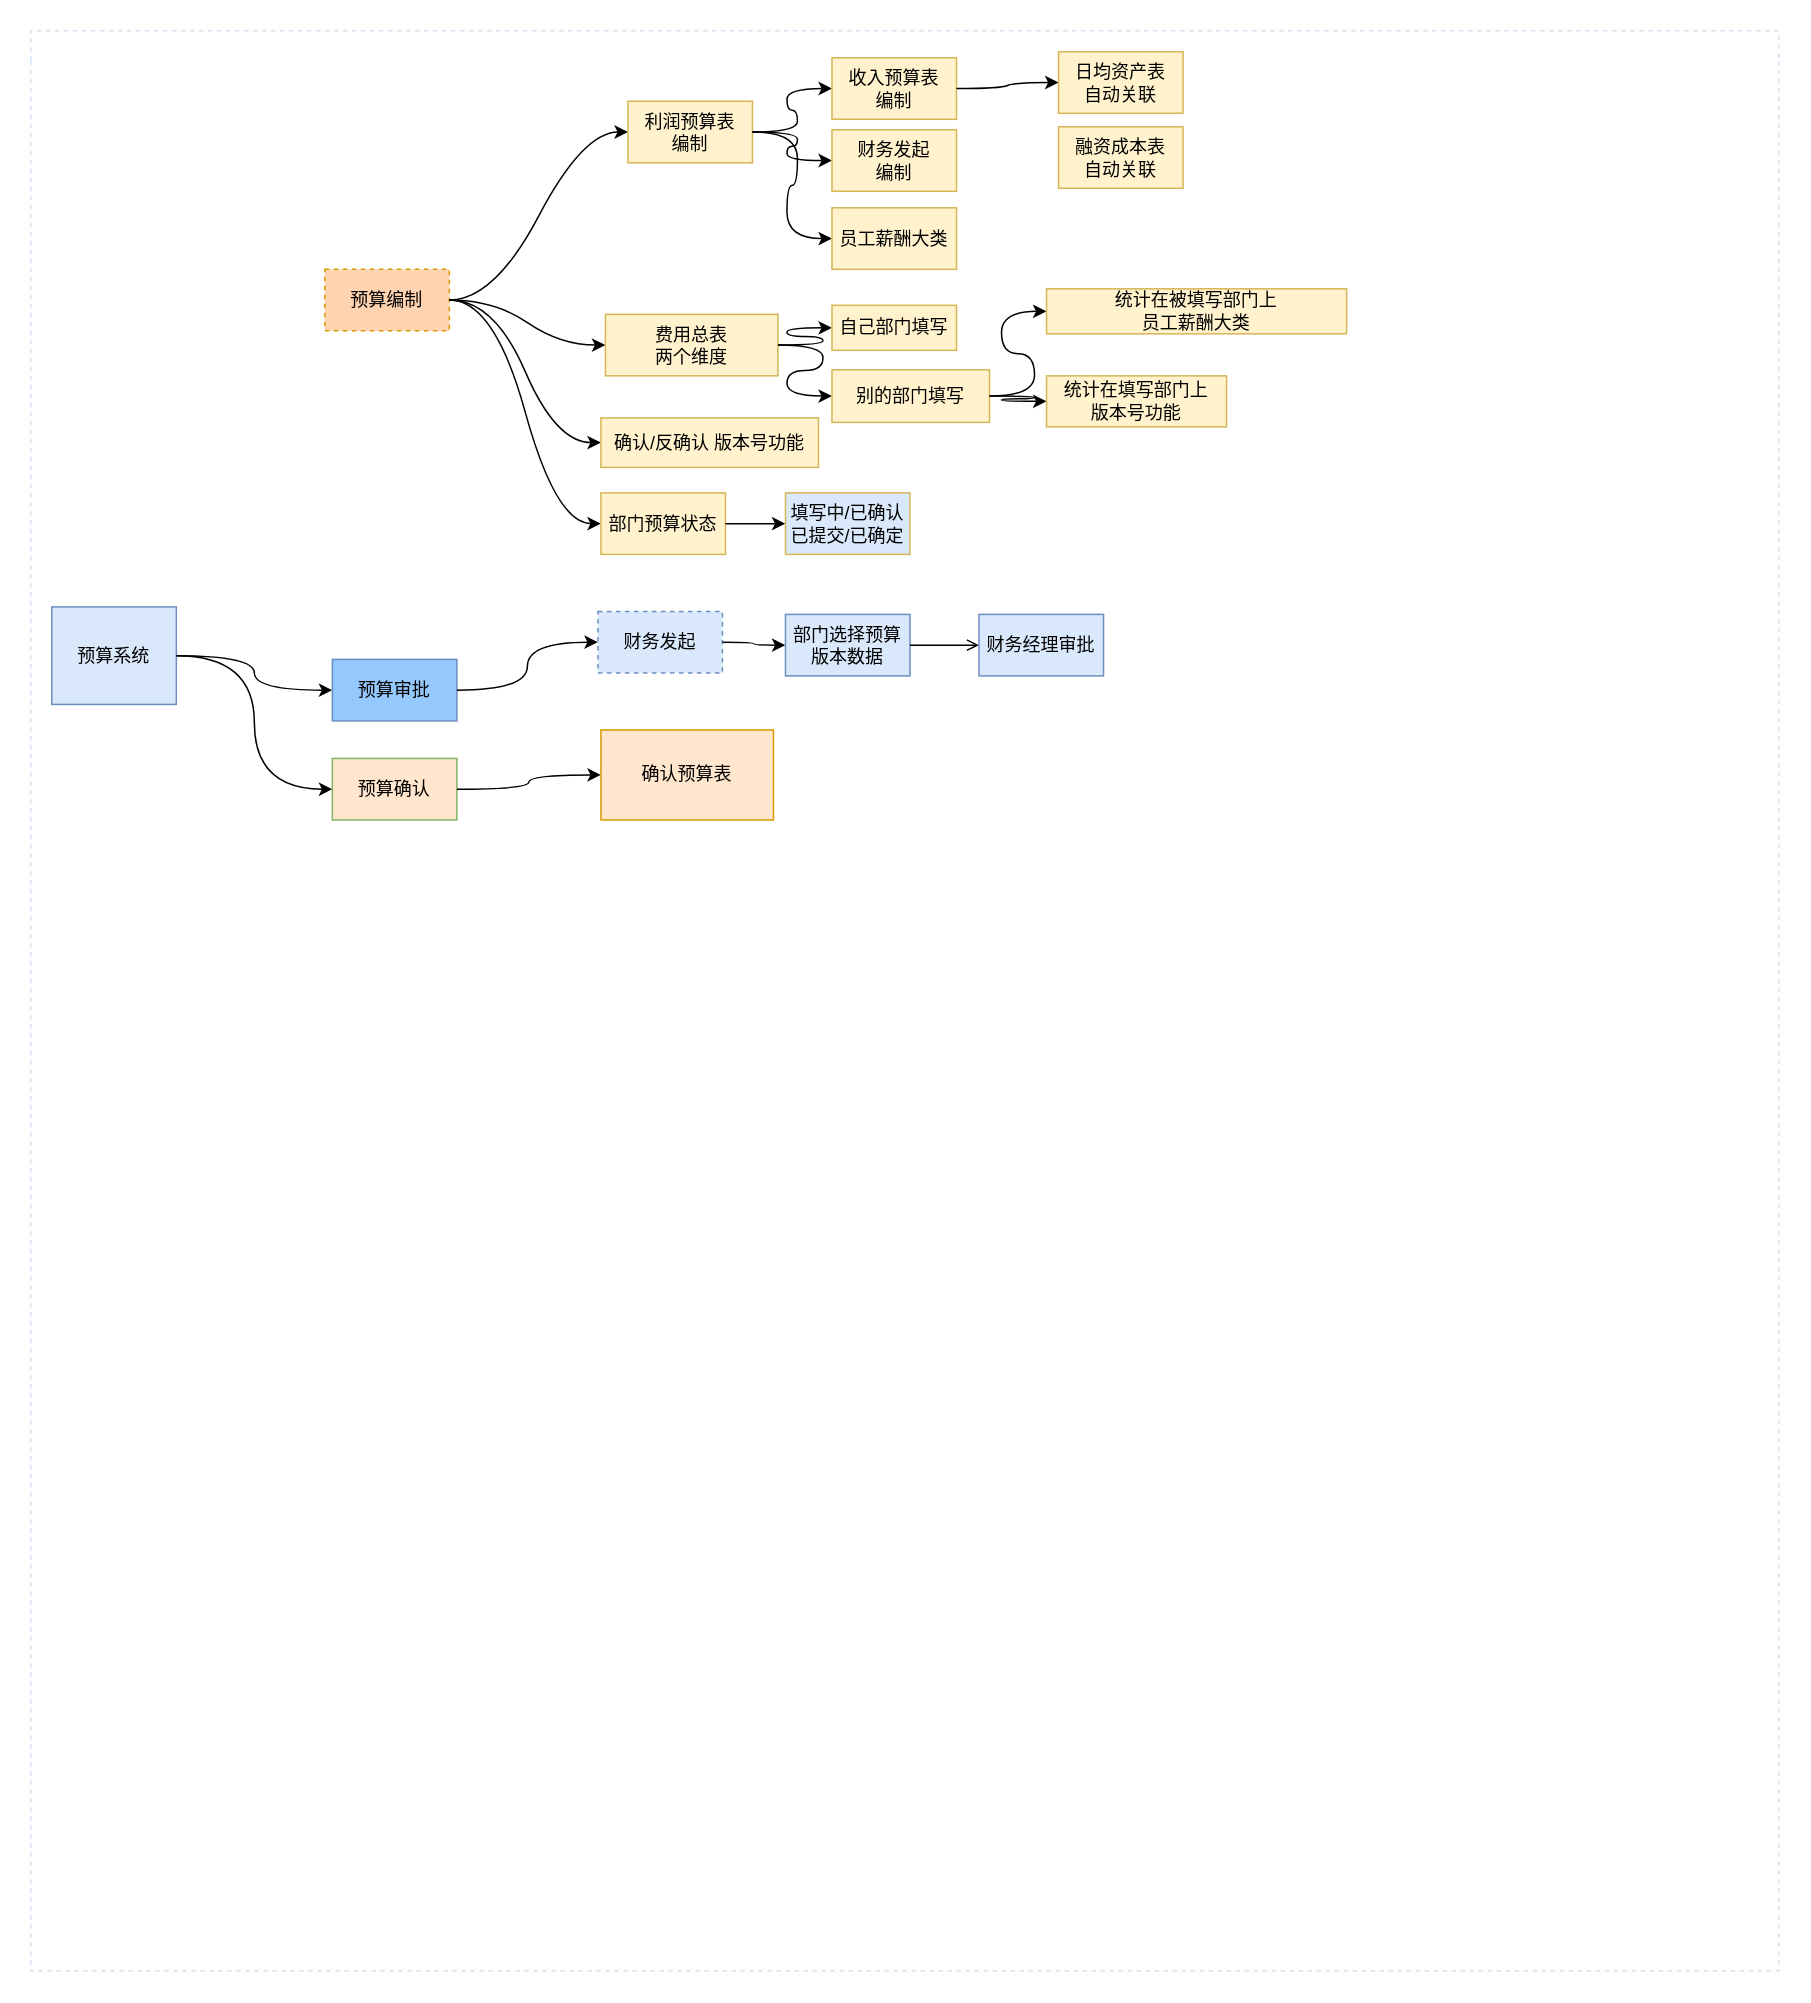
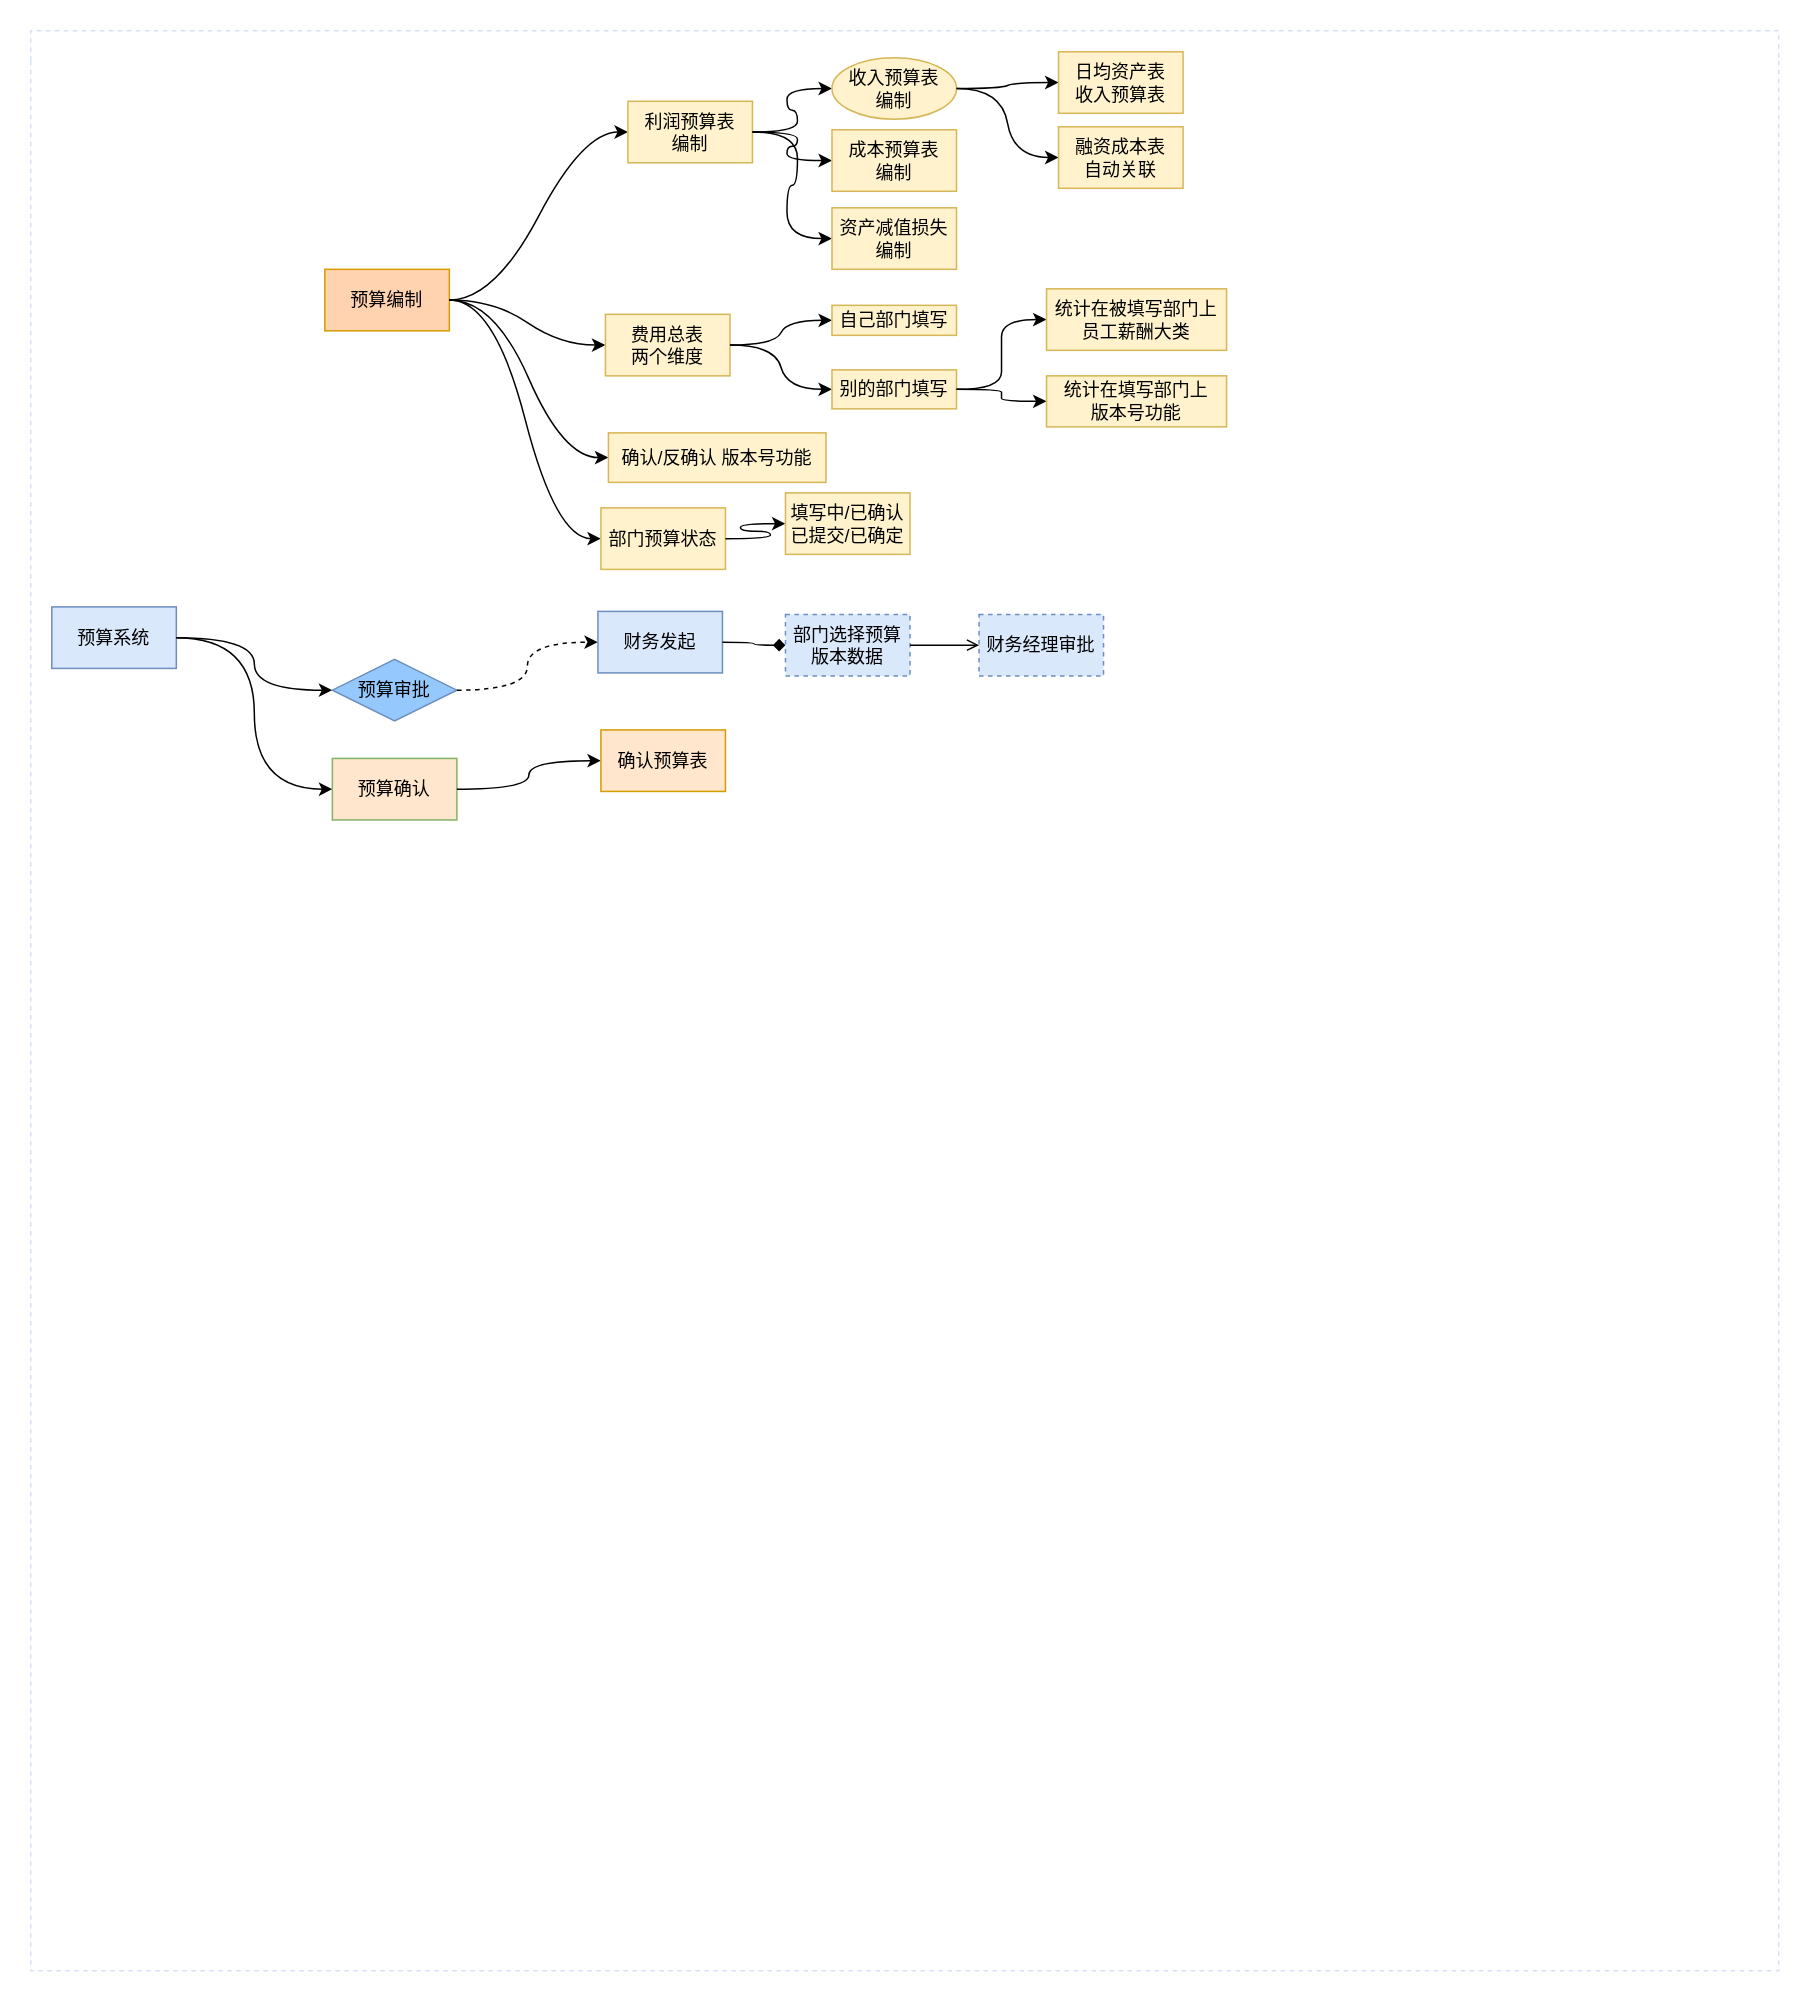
(1121, 83) -> (1121, 83)
(894, 89) -> (894, 89)
none -> (1008, 127)
(894, 161) -> (894, 161)
(894, 239) -> (894, 239)
(387, 300) -> (387, 300)
(1196, 311) -> (1136, 320)
(894, 328) -> (894, 320)
(692, 345) -> (668, 345)
(911, 396) -> (894, 389)
(710, 443) -> (717, 458)
(663, 524) -> (663, 539)
(848, 524) -> (848, 524)
(660, 642) -> (660, 642)
(774, 645) -> (772, 645)
(848, 645) -> (848, 645)
(1041, 645) -> (1041, 645)
(114, 656) -> (114, 638)
(527, 671) -> (527, 671)
(395, 690) -> (395, 690)
(687, 775) -> (663, 761)
